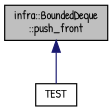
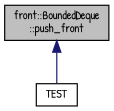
(56, 23) -> (57, 23)
